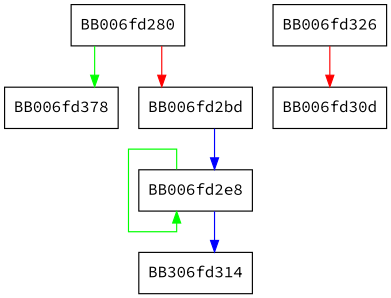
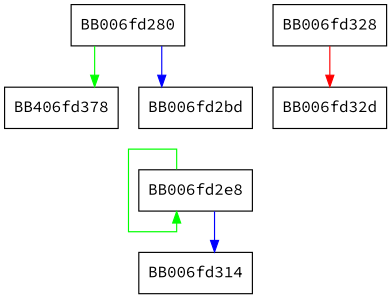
(330, 25) -> (330, 25)
(162, 61) -> (162, 61)
(61, 108) -> (61, 108)
(330, 108) -> (330, 108)
(215, 143) -> none
(196, 273) -> (196, 273)
